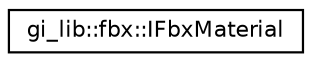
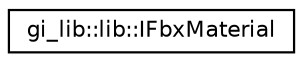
(156, 31) -> (151, 31)
